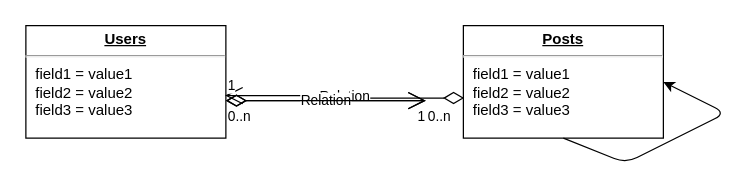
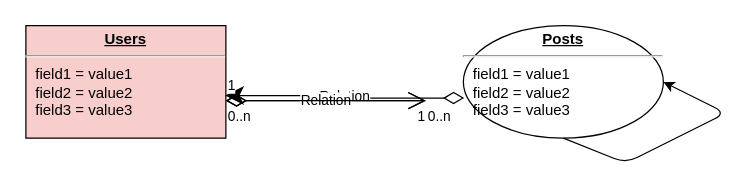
(126, 82) -> (126, 82)
(563, 82) -> (563, 82)
(235, 96) -> (240, 96)
